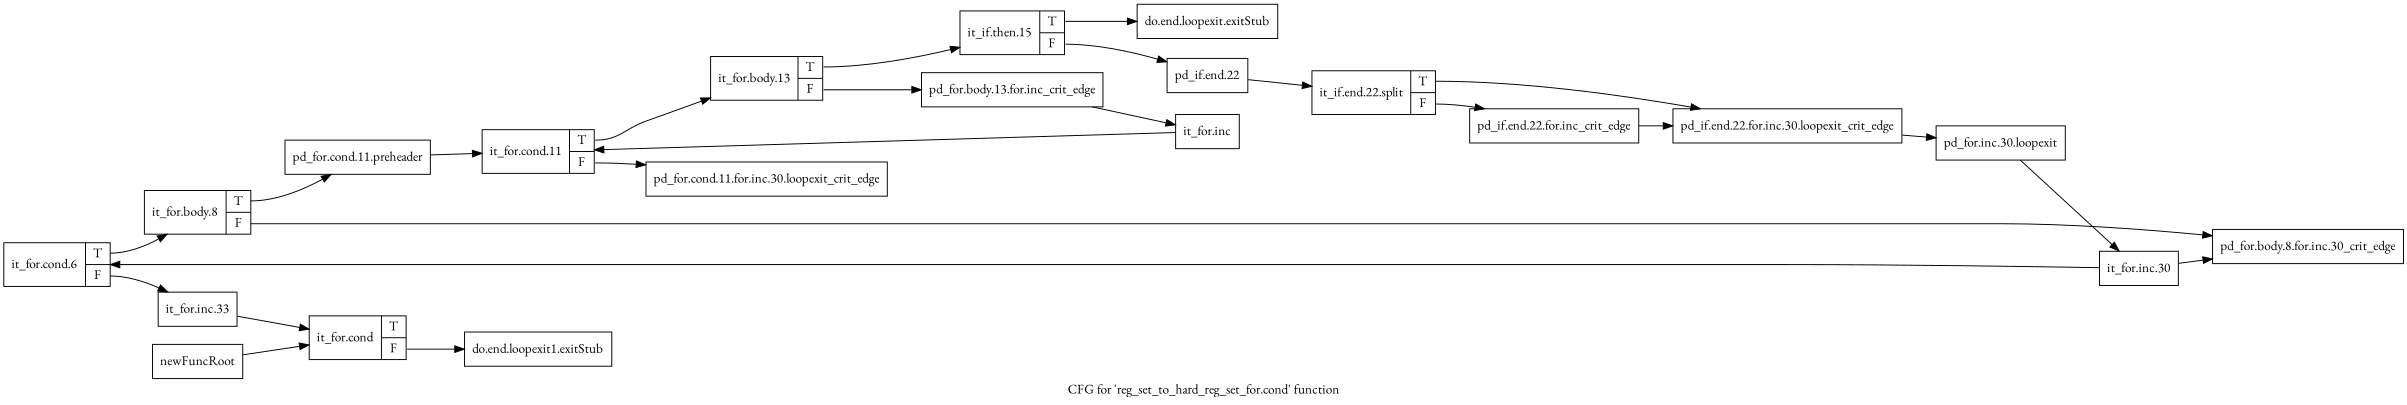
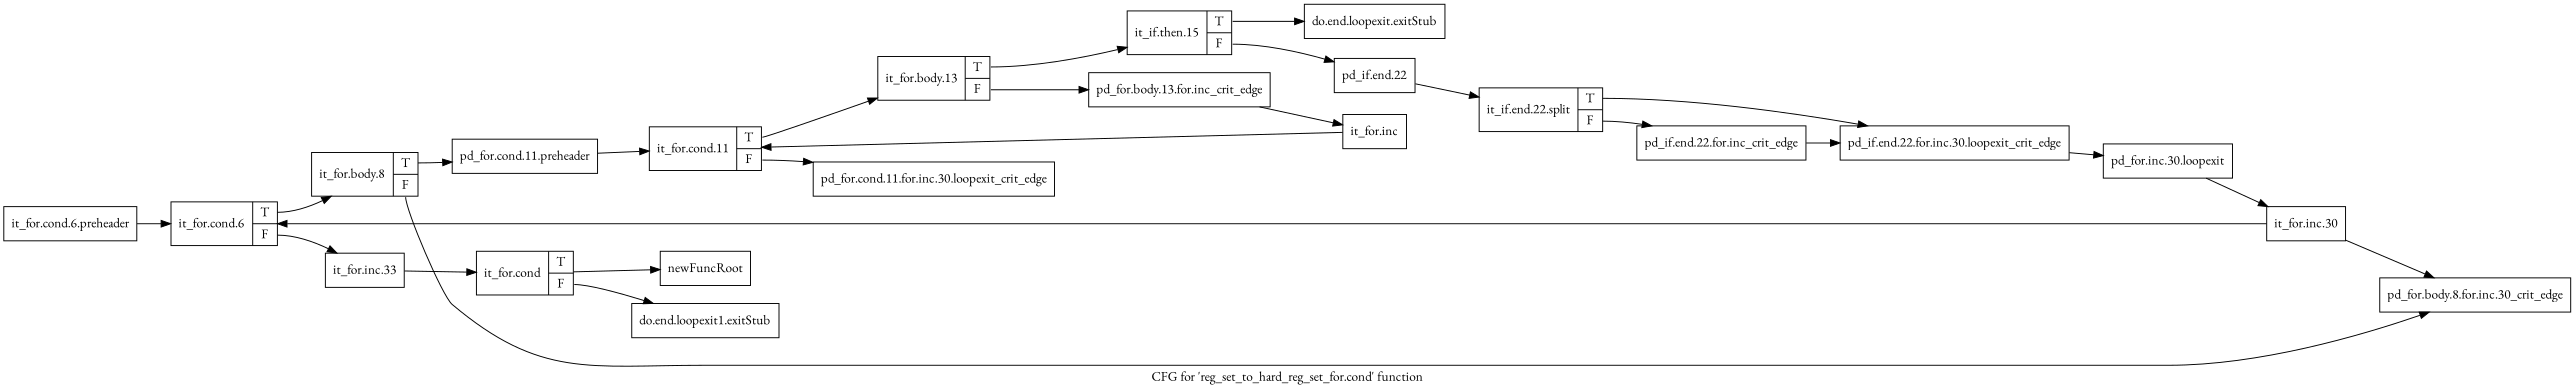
none -> (70, 224)
(271, 351) -> (612, 271)
